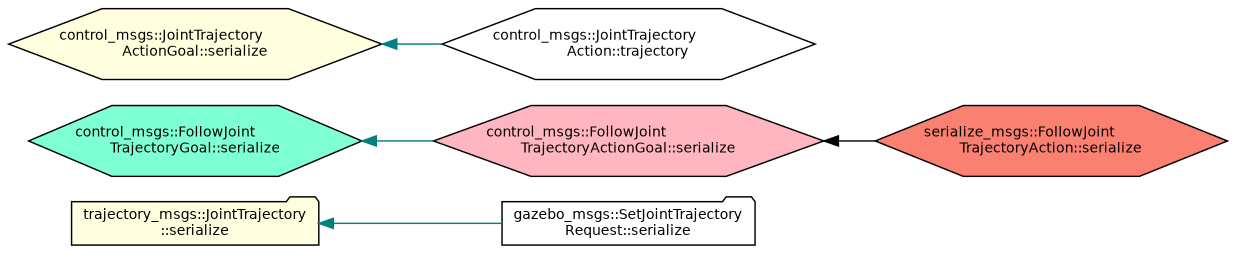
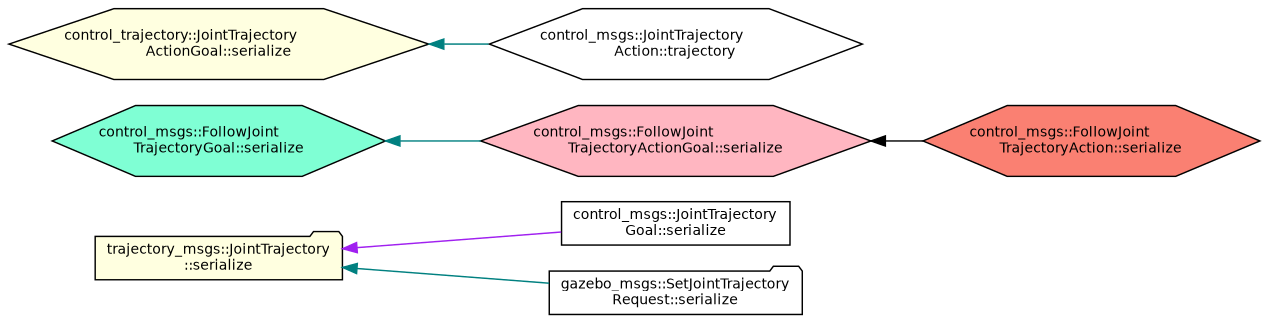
(195, 44) -> (219, 44)
(1051, 141) -> (1091, 141)
none -> (676, 223)
